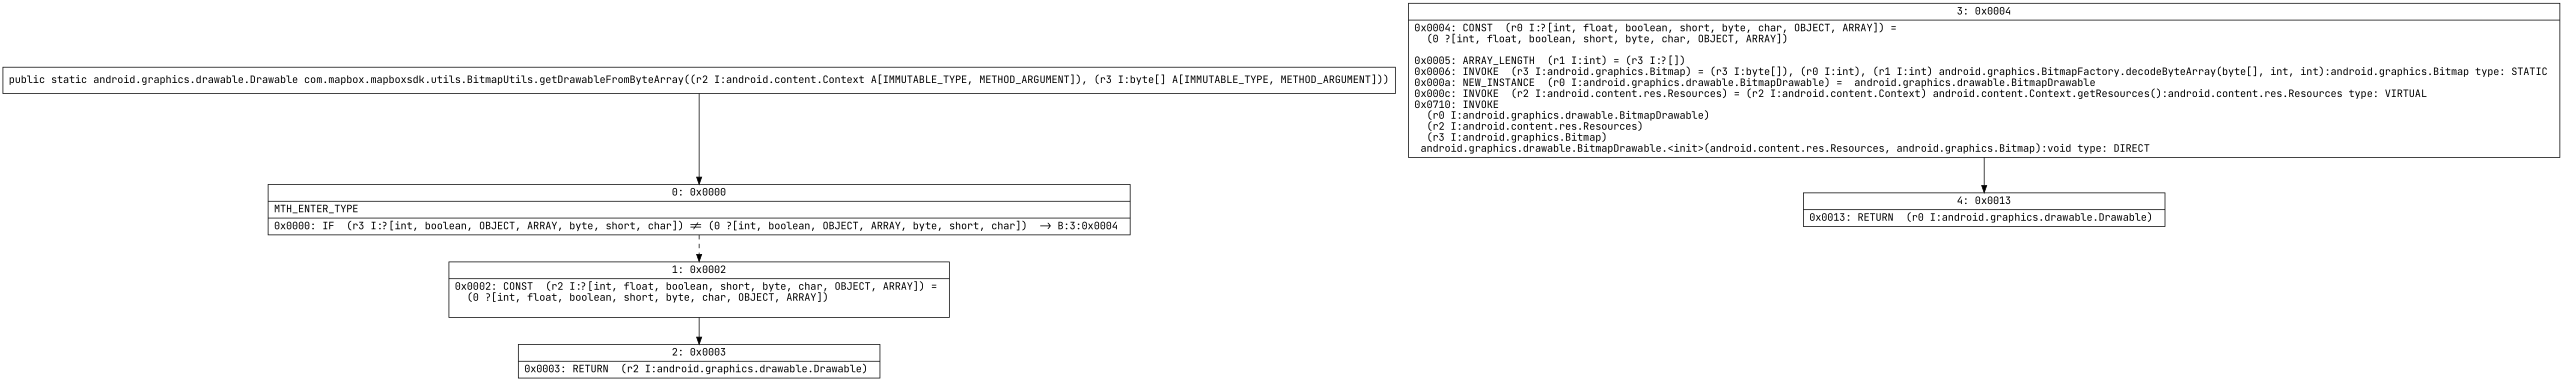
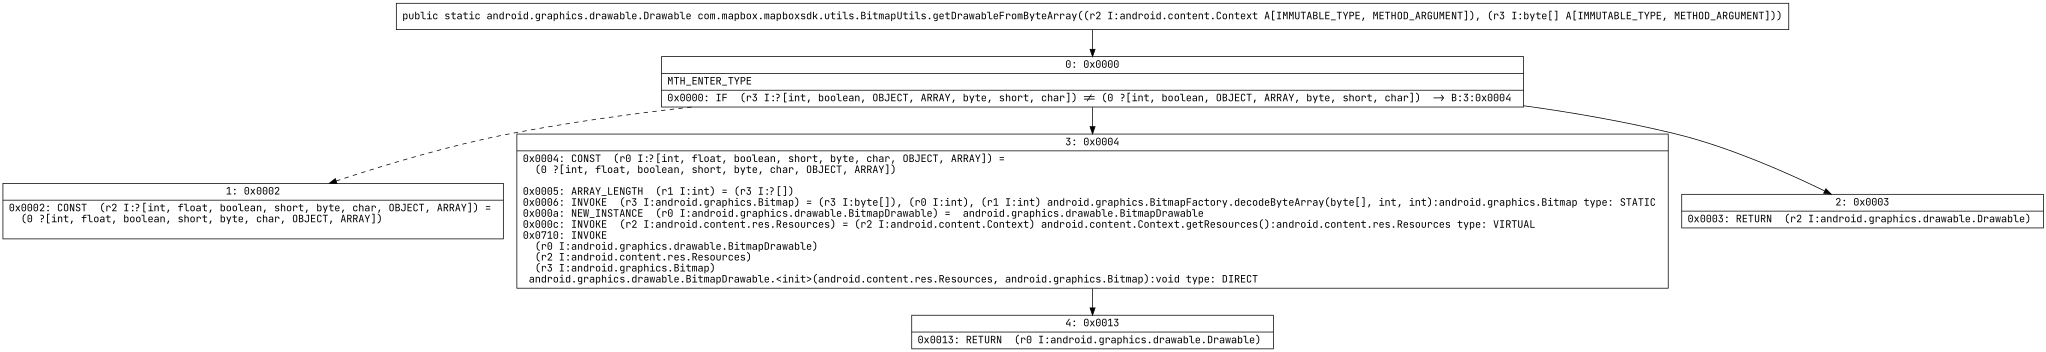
none -> (1093, 117)
(699, 327) -> (1678, 135)
